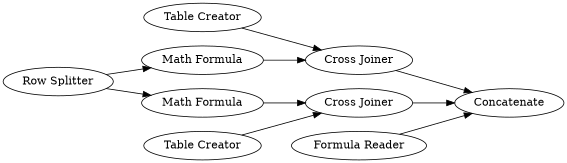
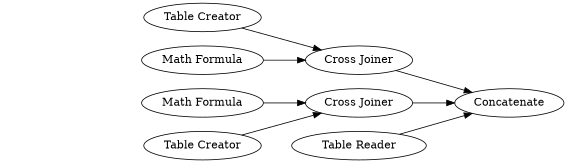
(58, 82) -> none
(359, 146) -> (359, 146)
